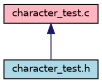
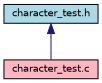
(51, 47) -> (51, 47)
